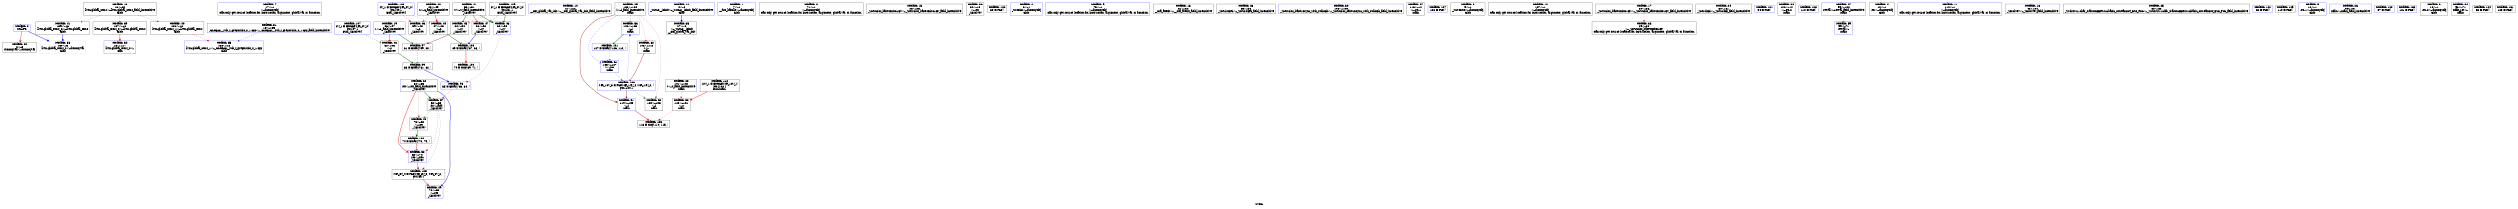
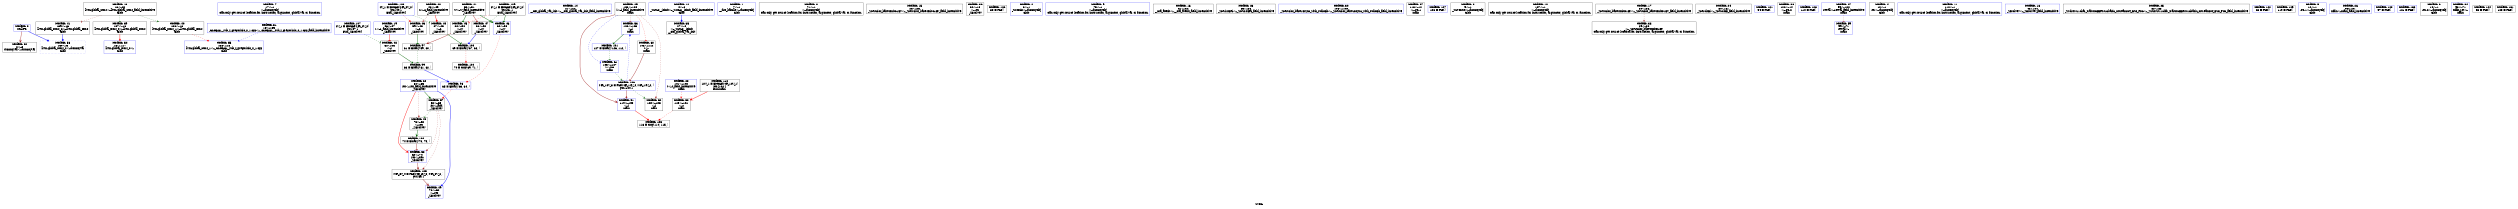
(405, 39) -> (418, 38)
(120, 51) -> (120, 51)
(466, 56) -> (466, 56)
